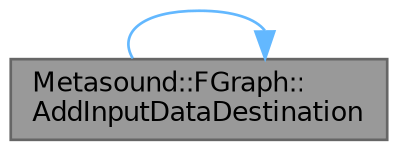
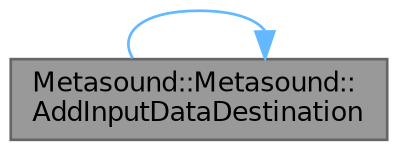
(199, 99) -> (199, 99)
